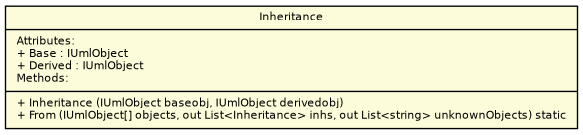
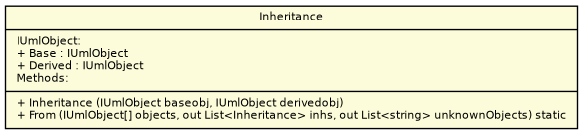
(46, 41) -> (50, 41)
